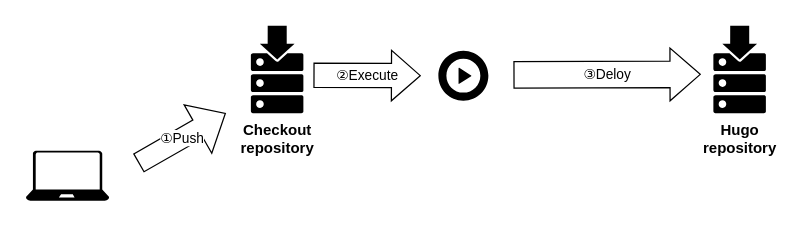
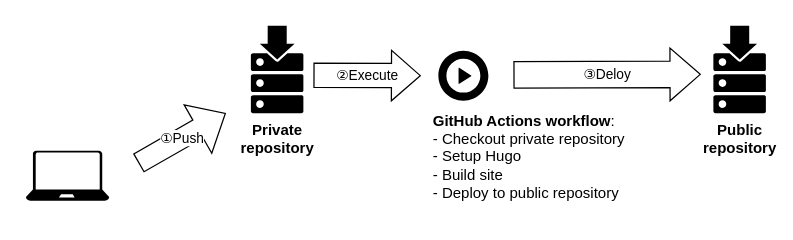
(278, 140) -> (278, 140)
(740, 140) -> (740, 140)
none -> (541, 157)
